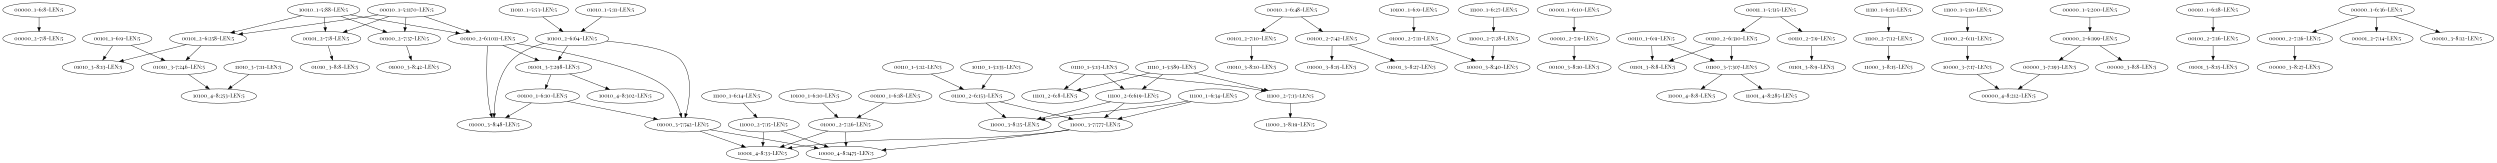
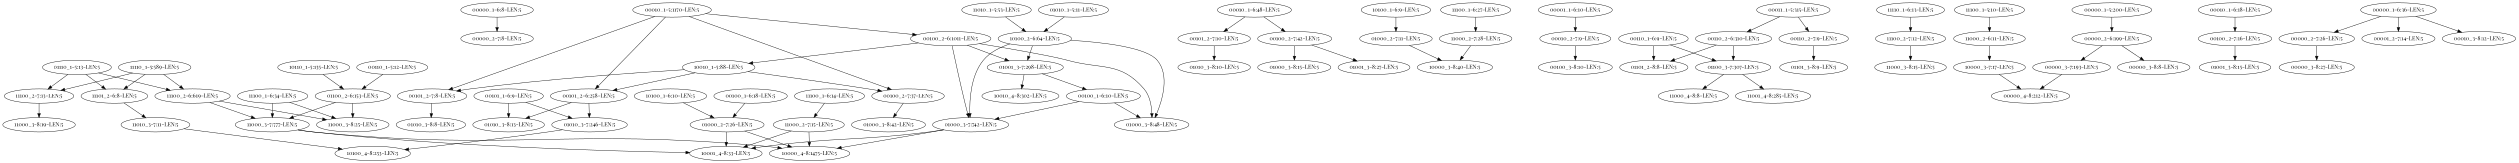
(400, 23) -> (836, 53)
(1653, 67) -> (1654, 67)
none -> (133, 109)
